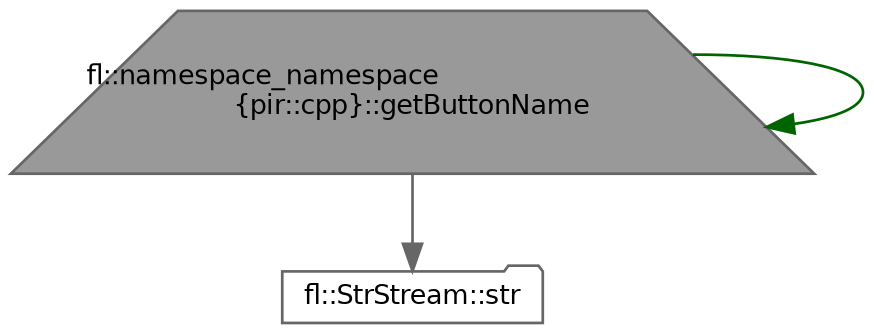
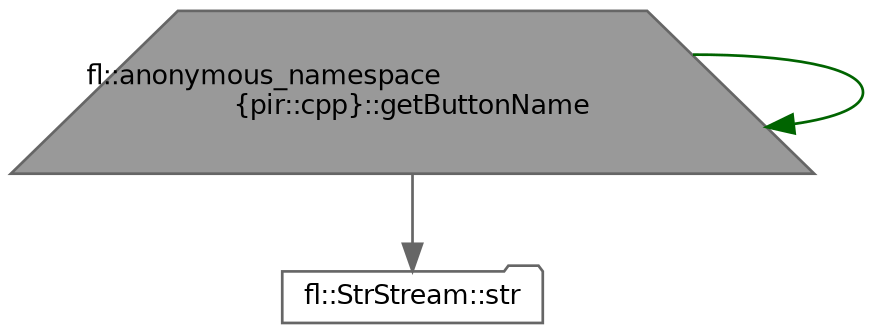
(413, 92) -> (413, 92)
